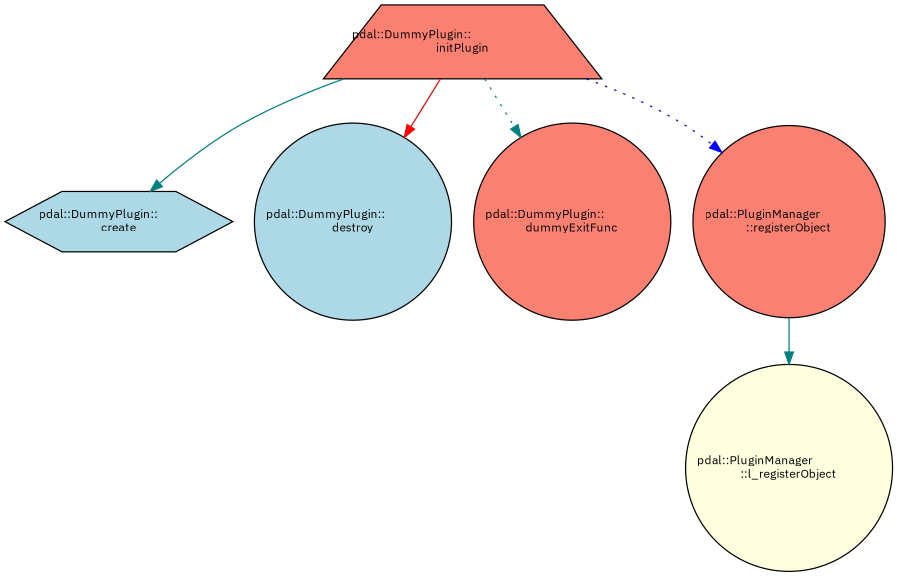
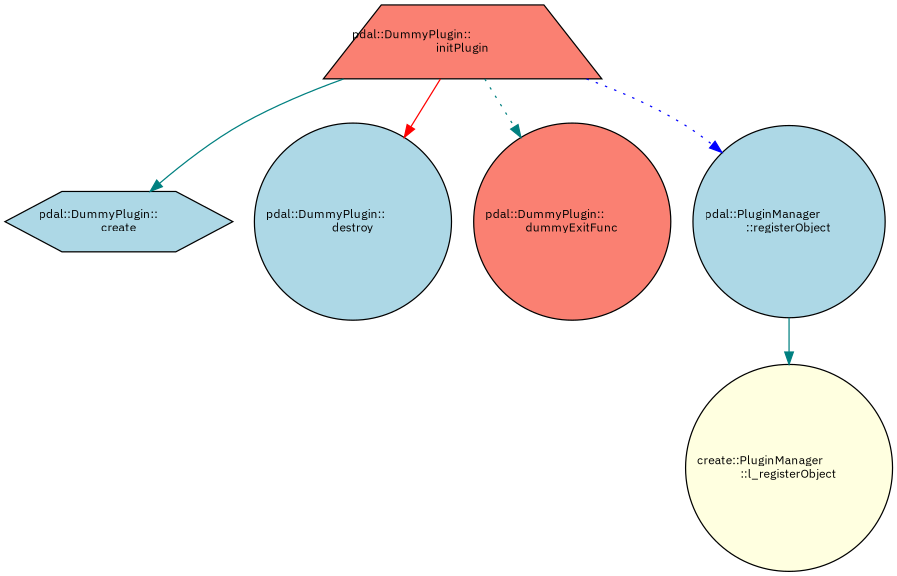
(789, 222) -> (789, 222)
(789, 468) -> (789, 468)
